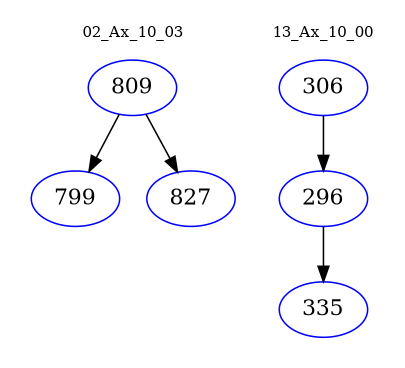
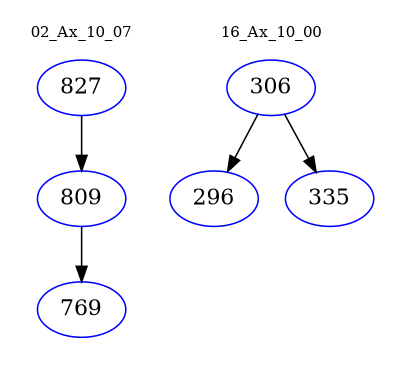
(133, 33) -> (82, 33)
(323, 33) -> (272, 33)
(158, 136) -> (82, 136)
(75, 199) -> (82, 310)
(323, 247) -> (297, 136)
